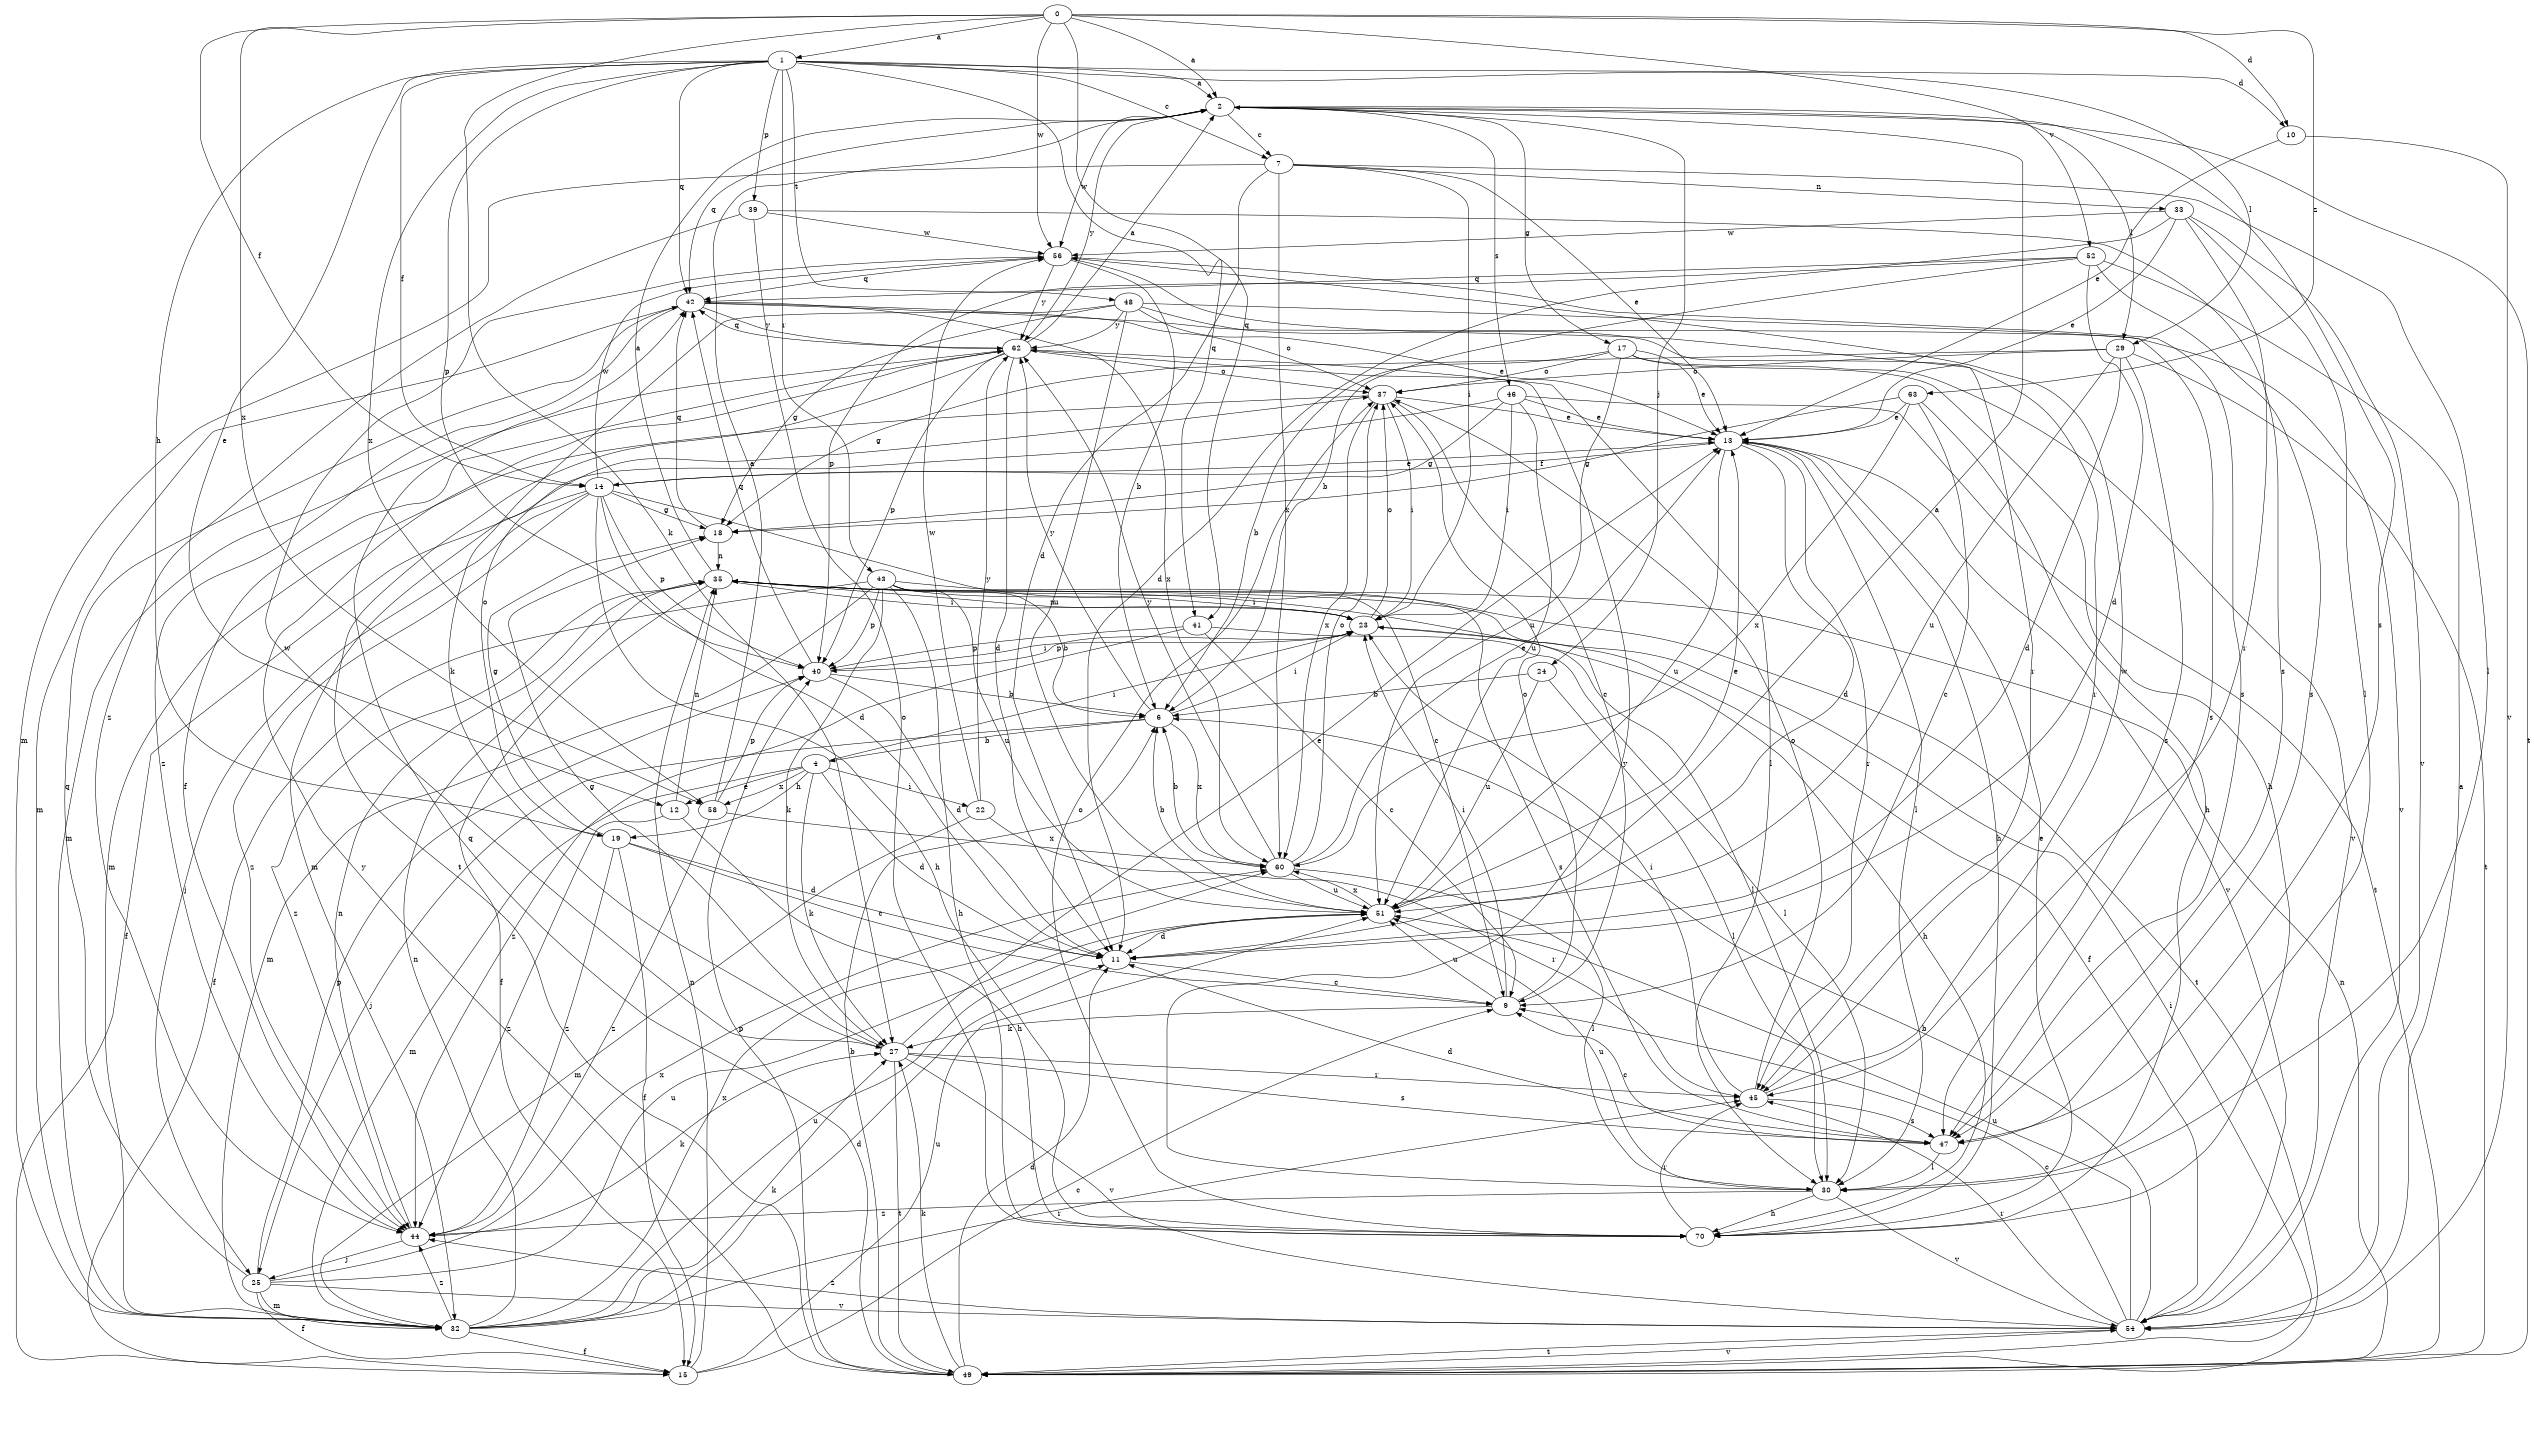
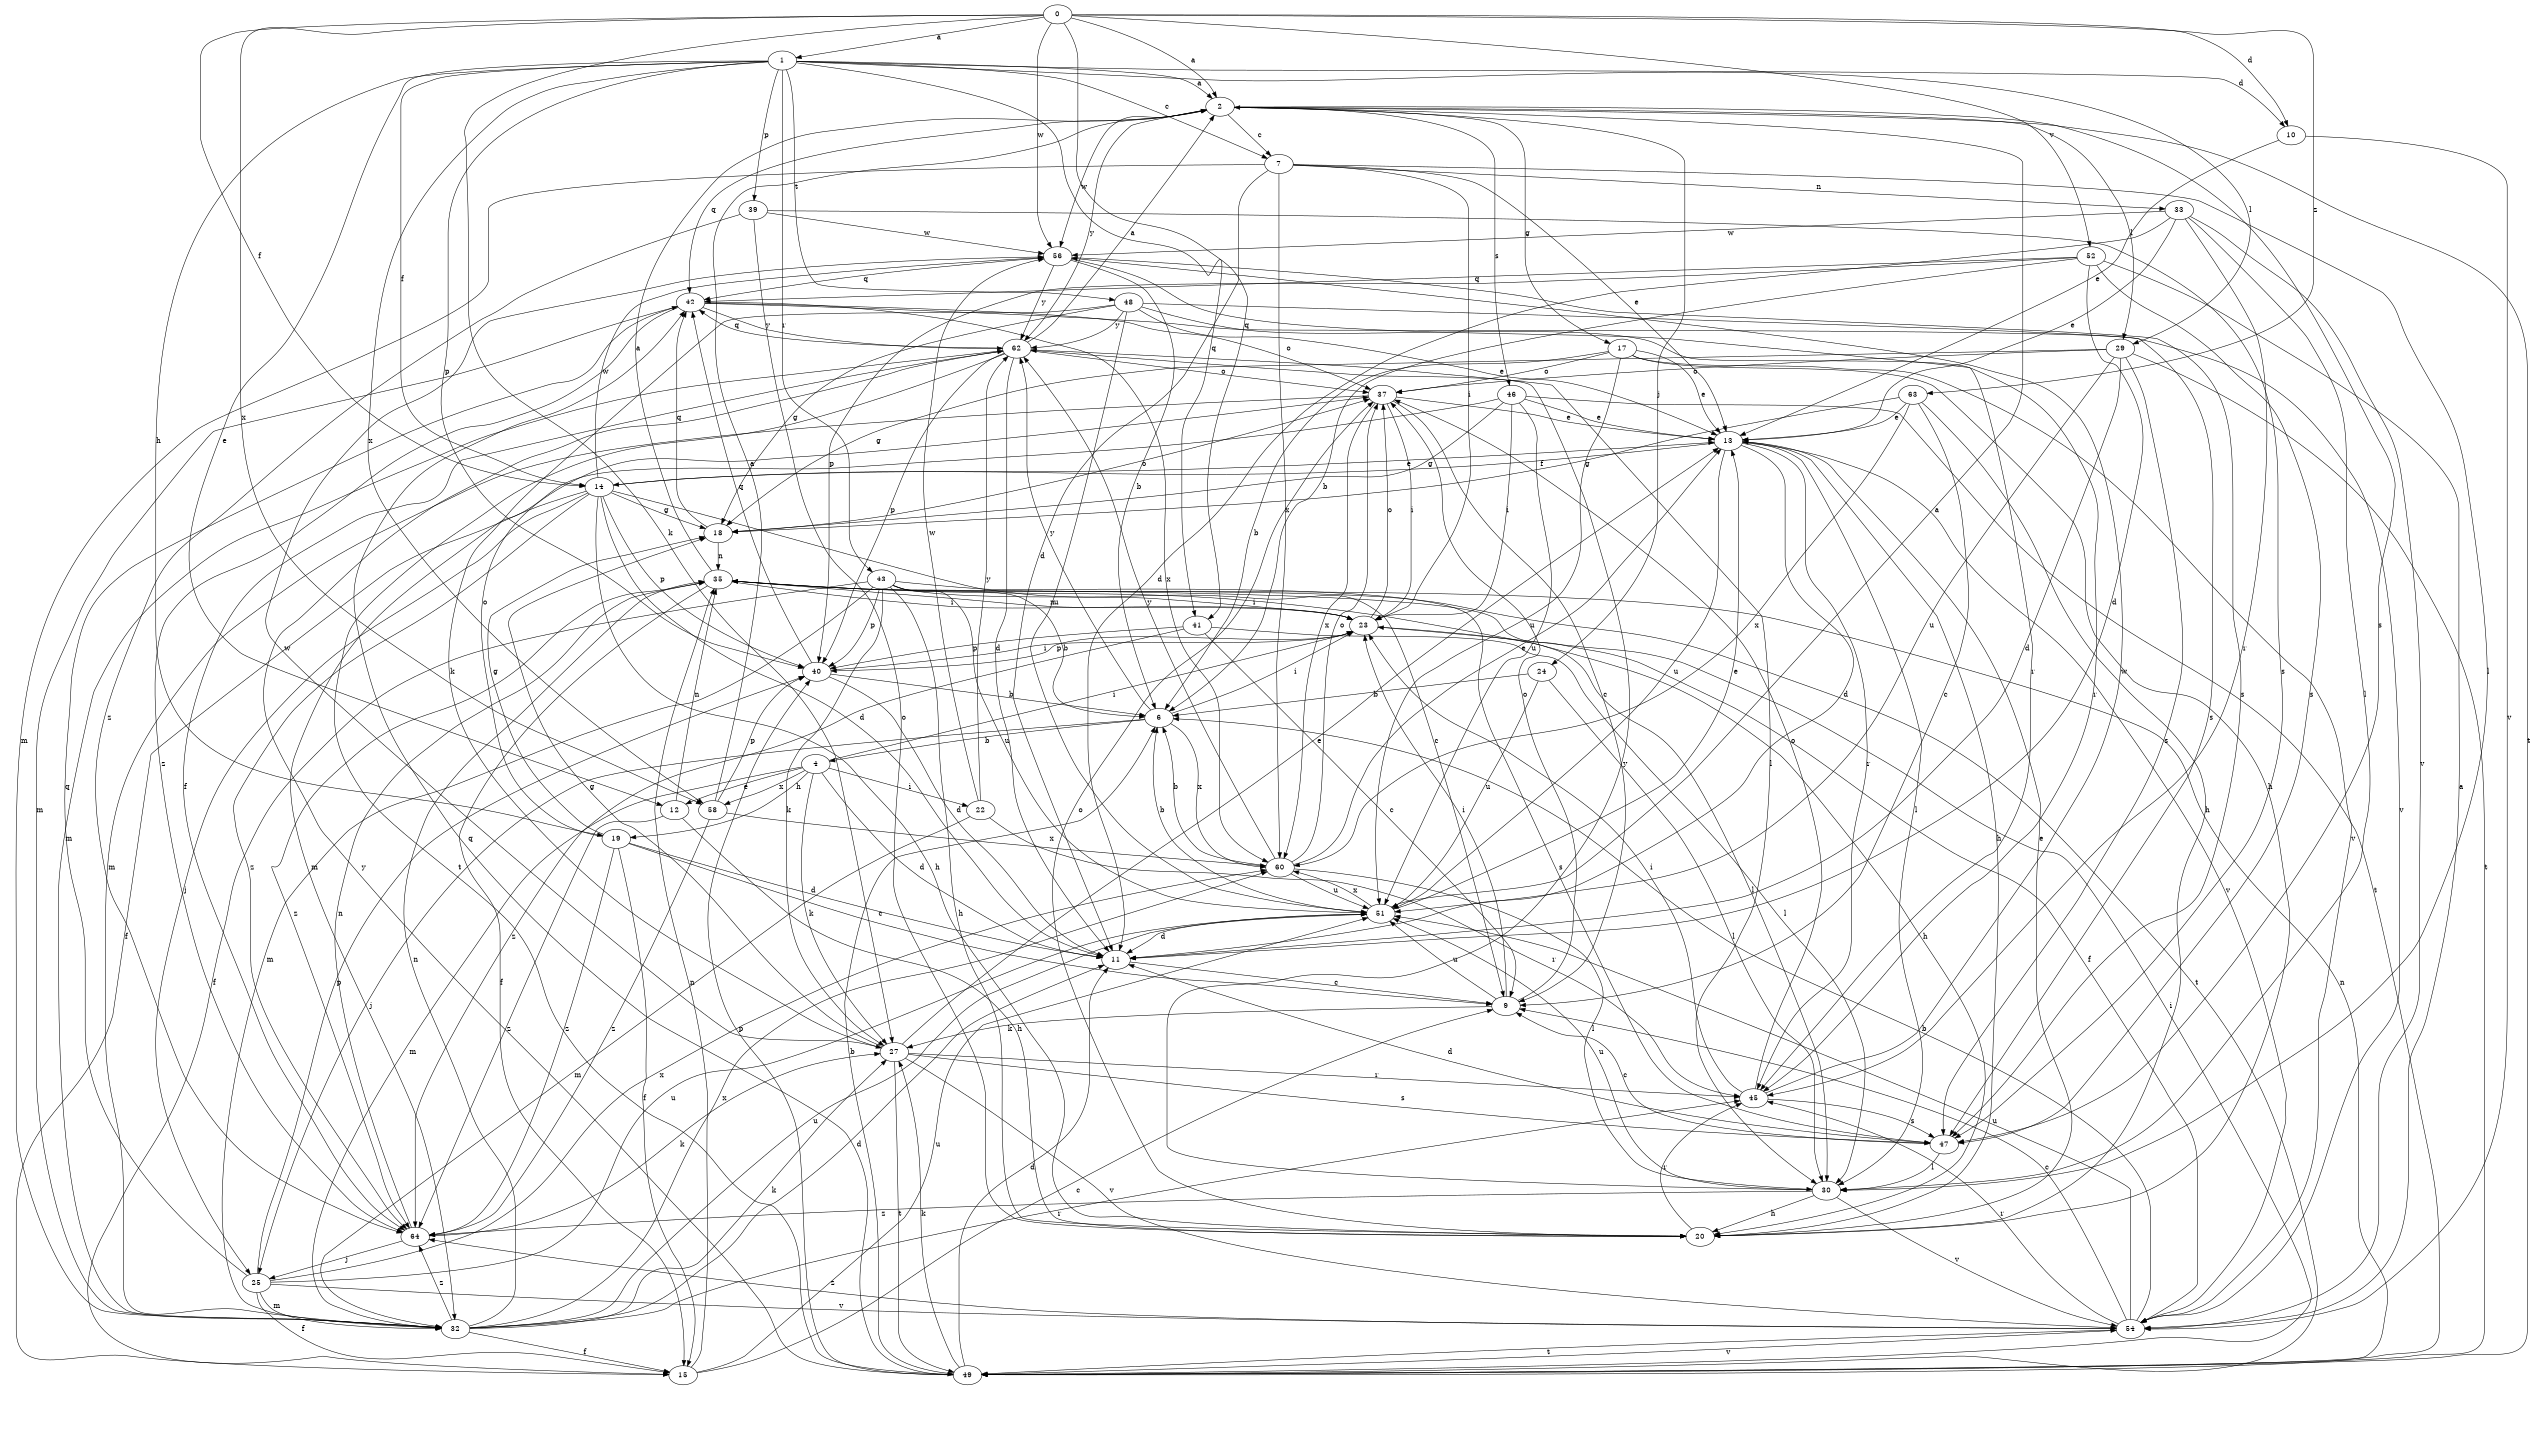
(679, 143) -> none
none -> (1052, 482)
(415, 1237) -> (415, 1237)
(1700, 1237) -> (1700, 1237)
